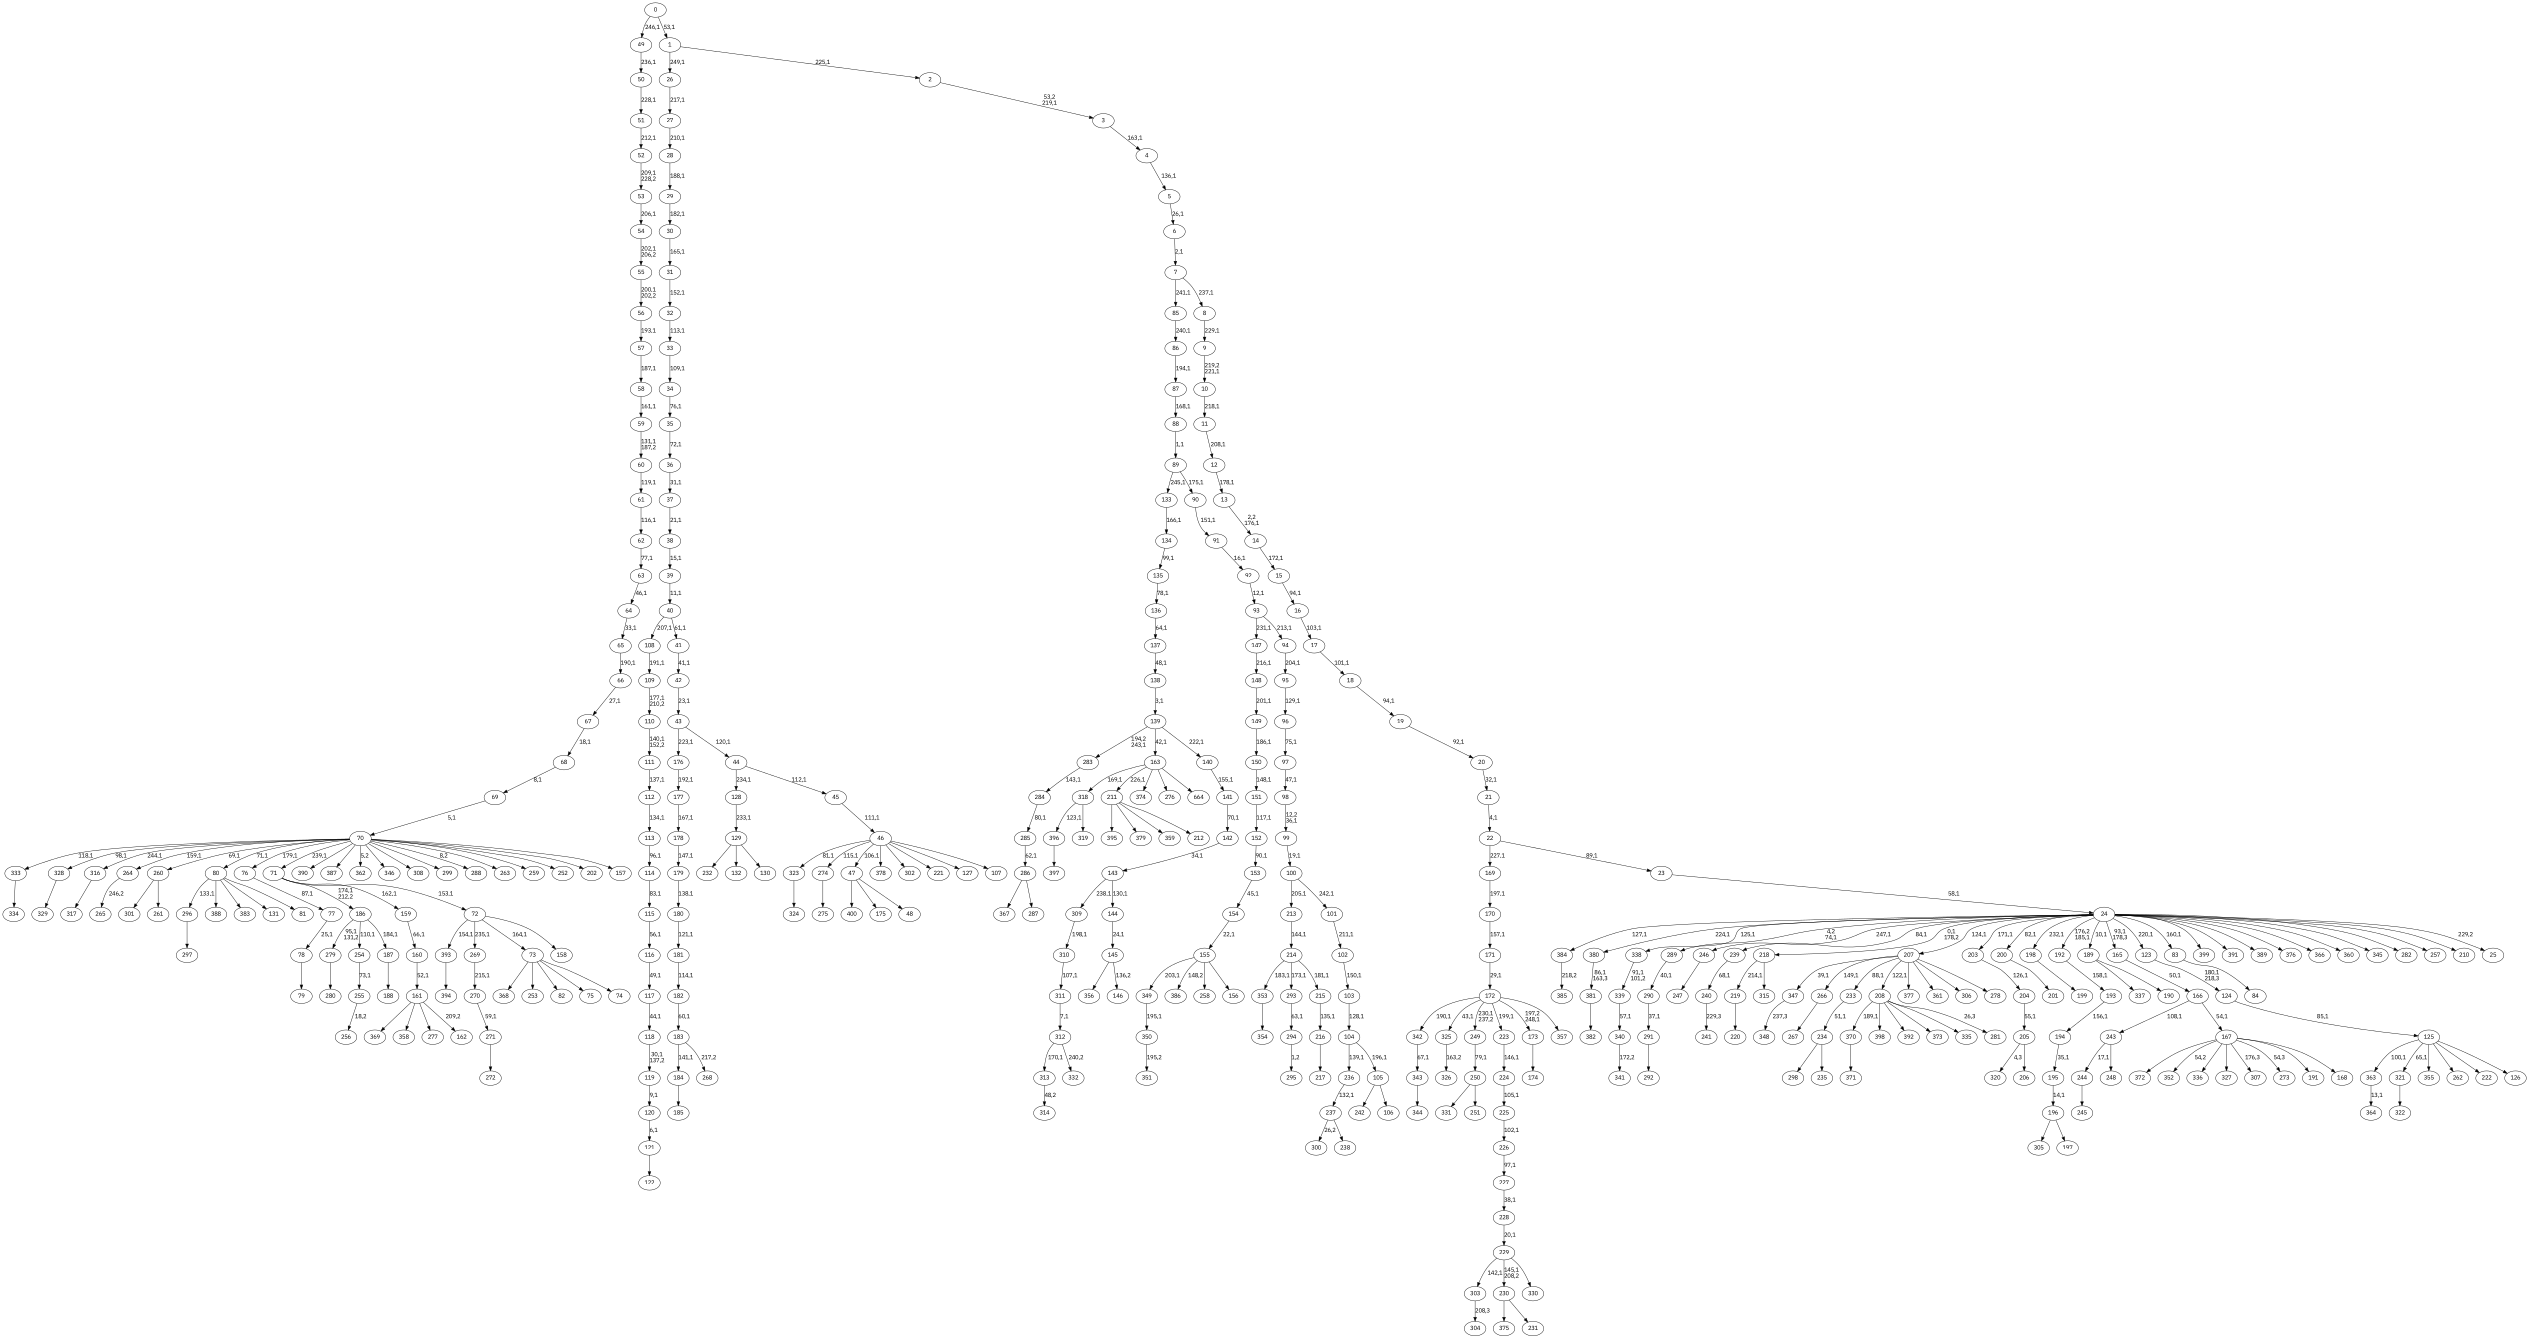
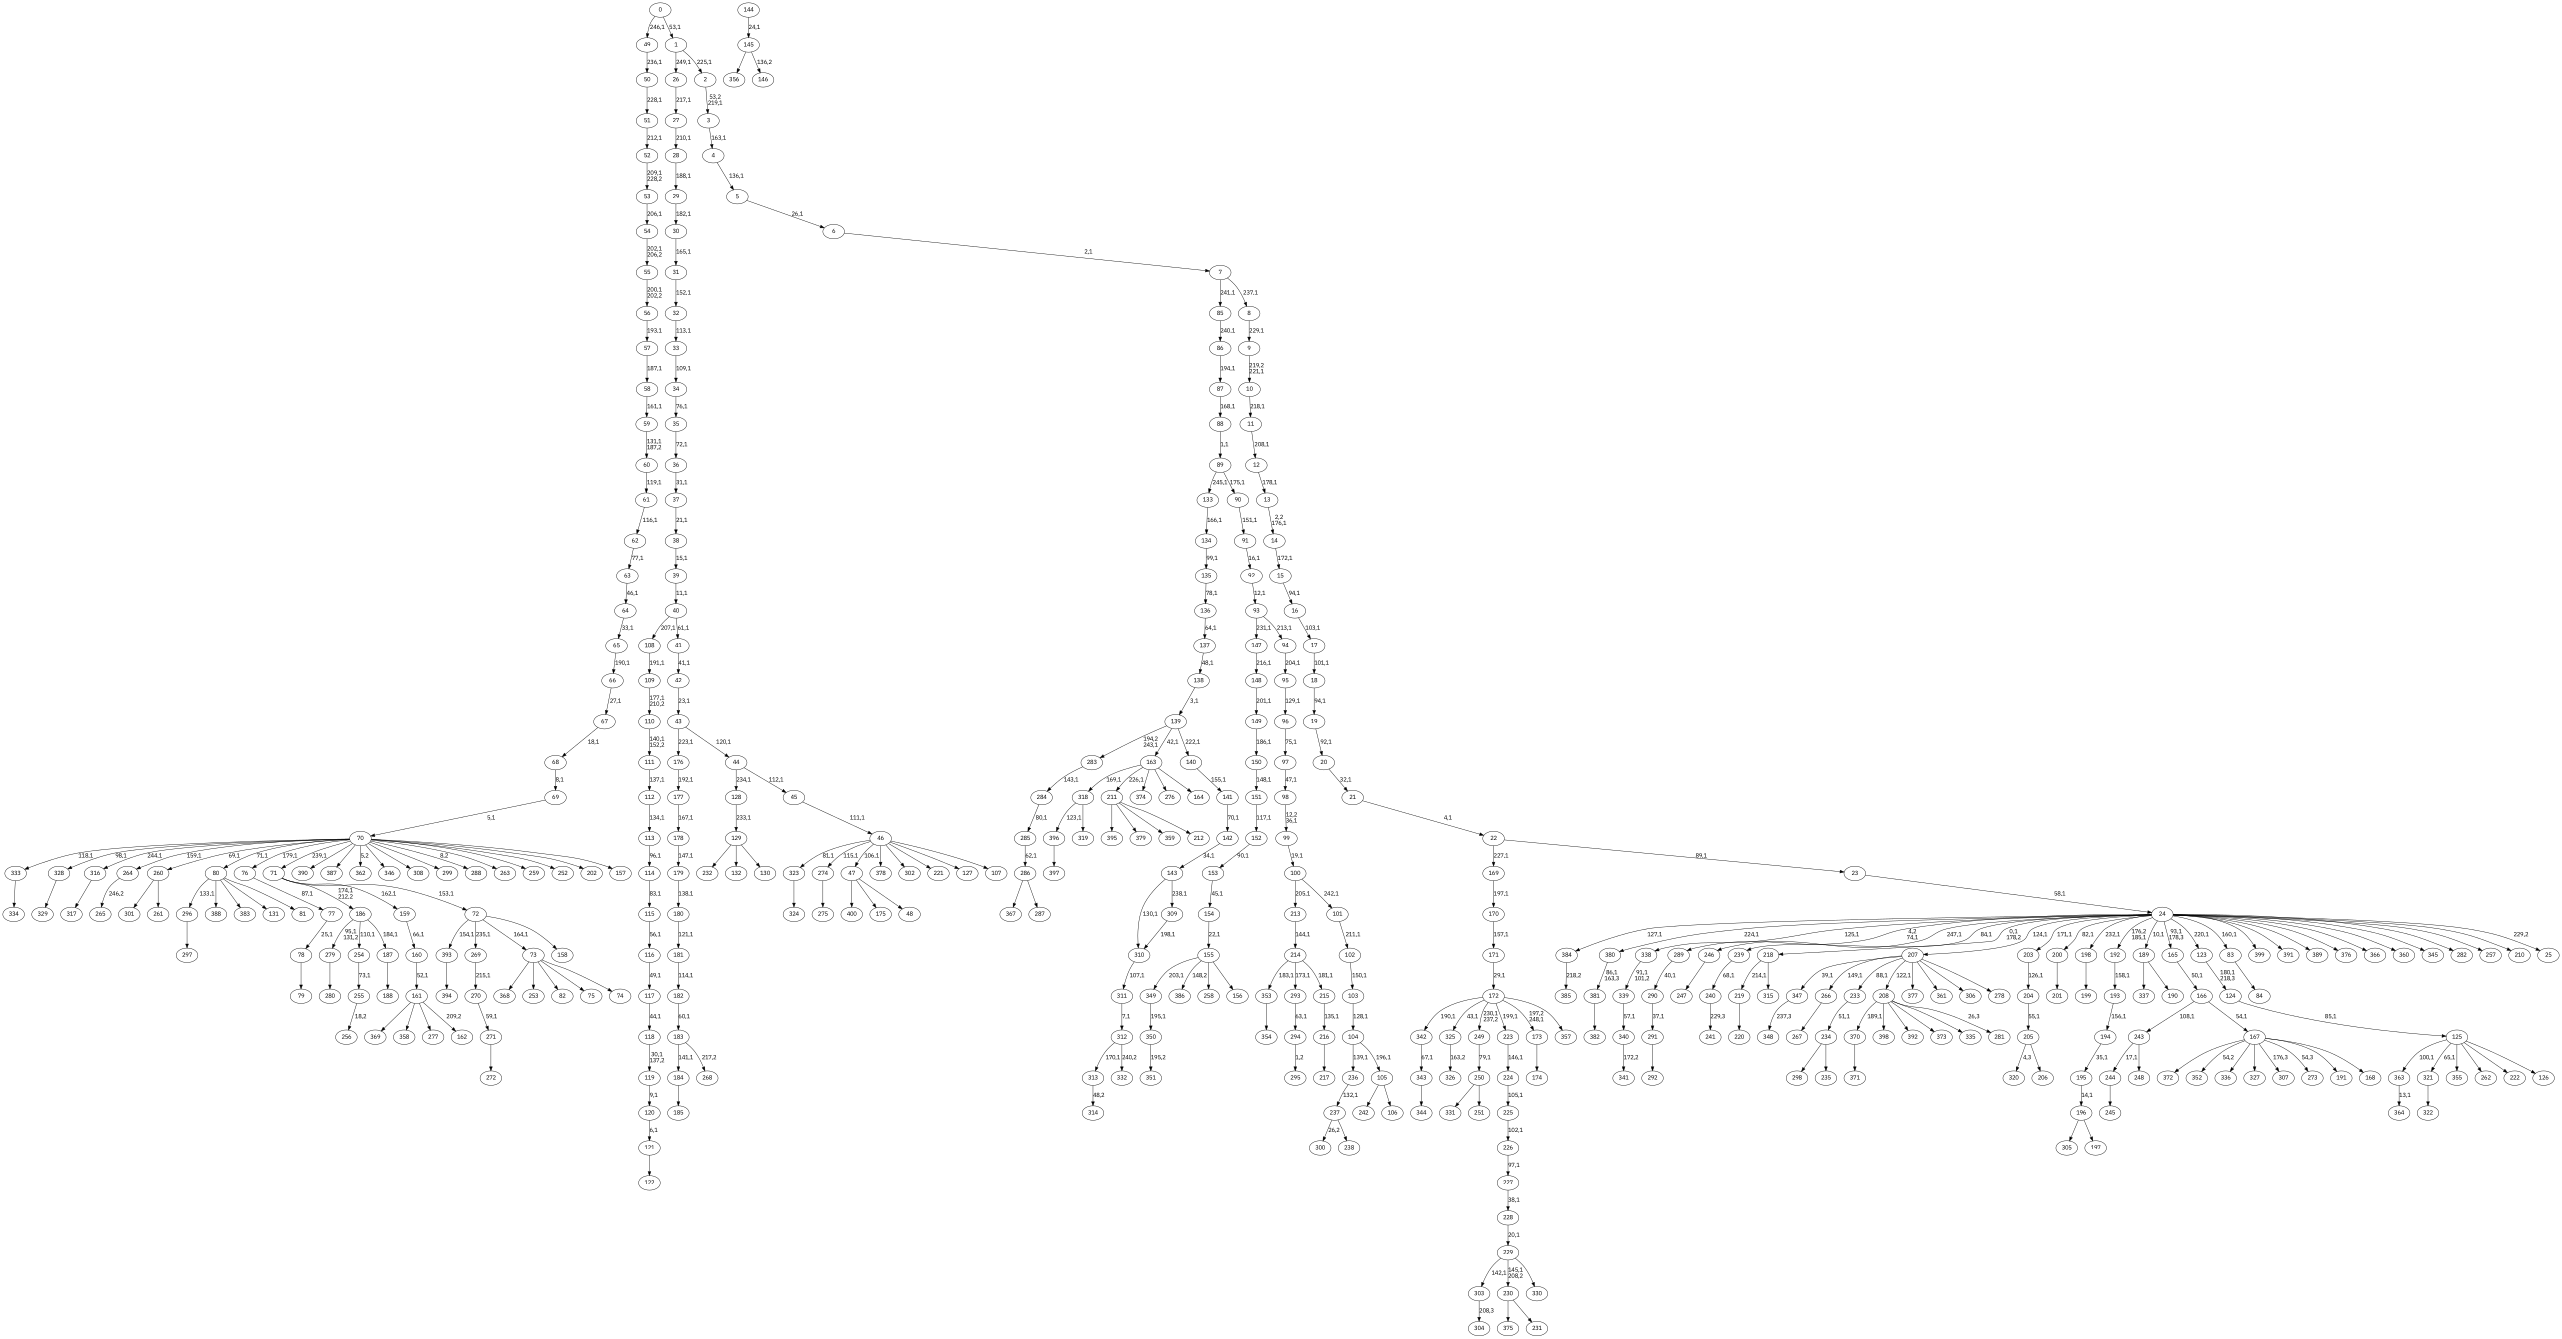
(1199, 798) -> (1199, 798)
(1113, 892) -> (1143, 908)
